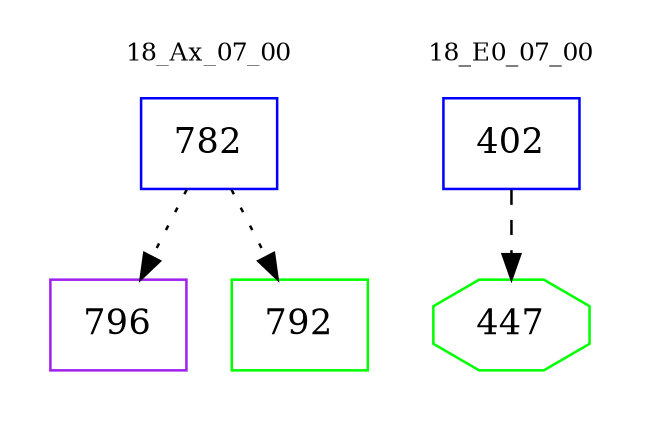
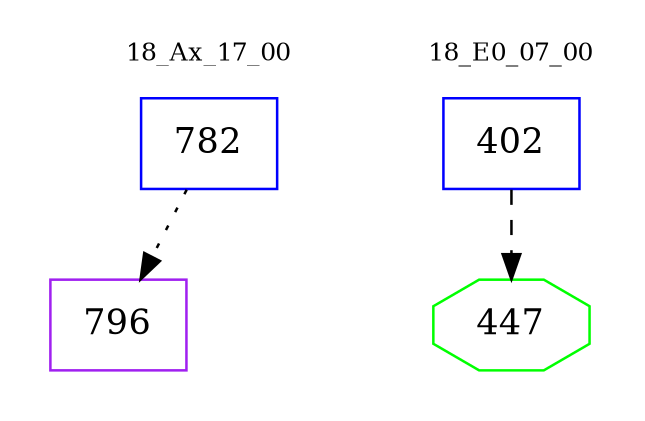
(209, 54) -> (209, 54)
(300, 325) -> none
